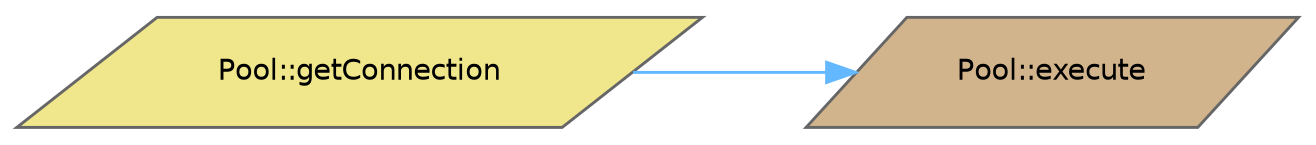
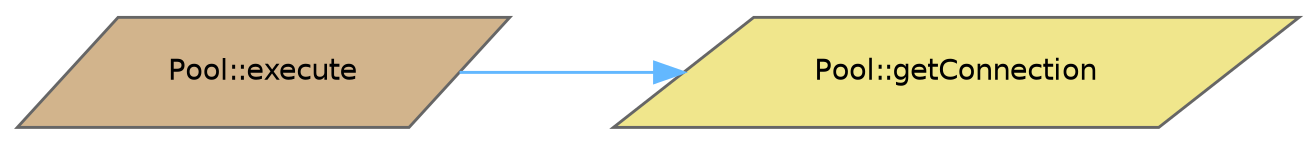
(729, 72) -> (557, 72)
